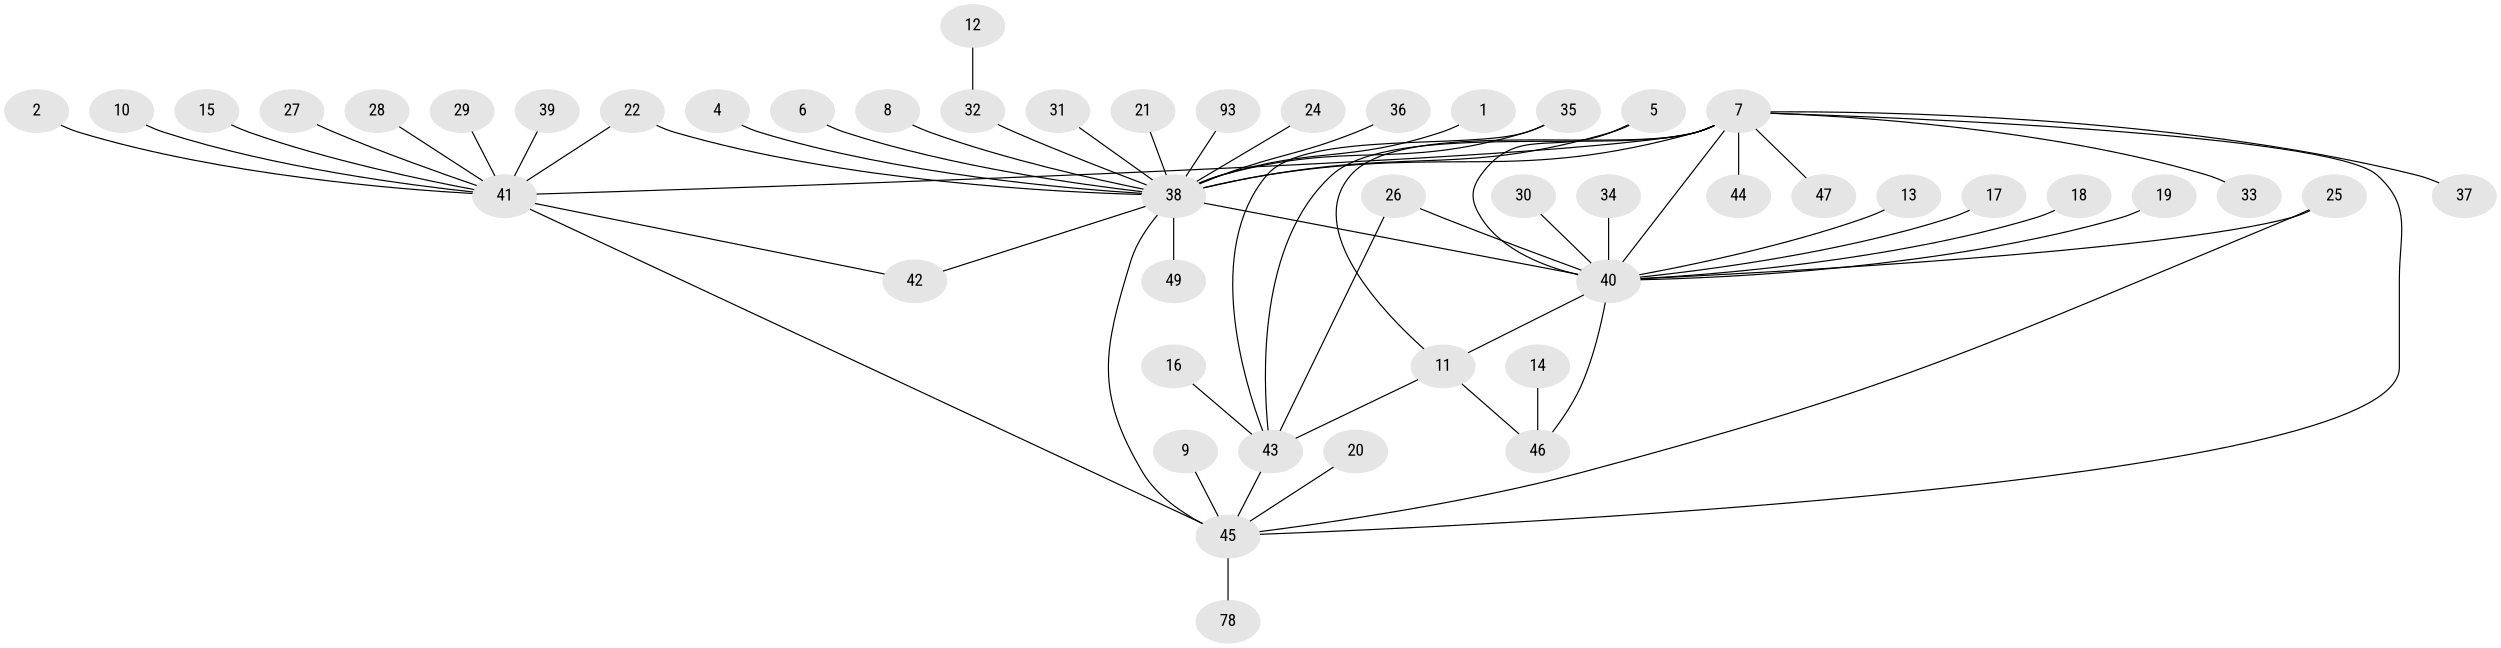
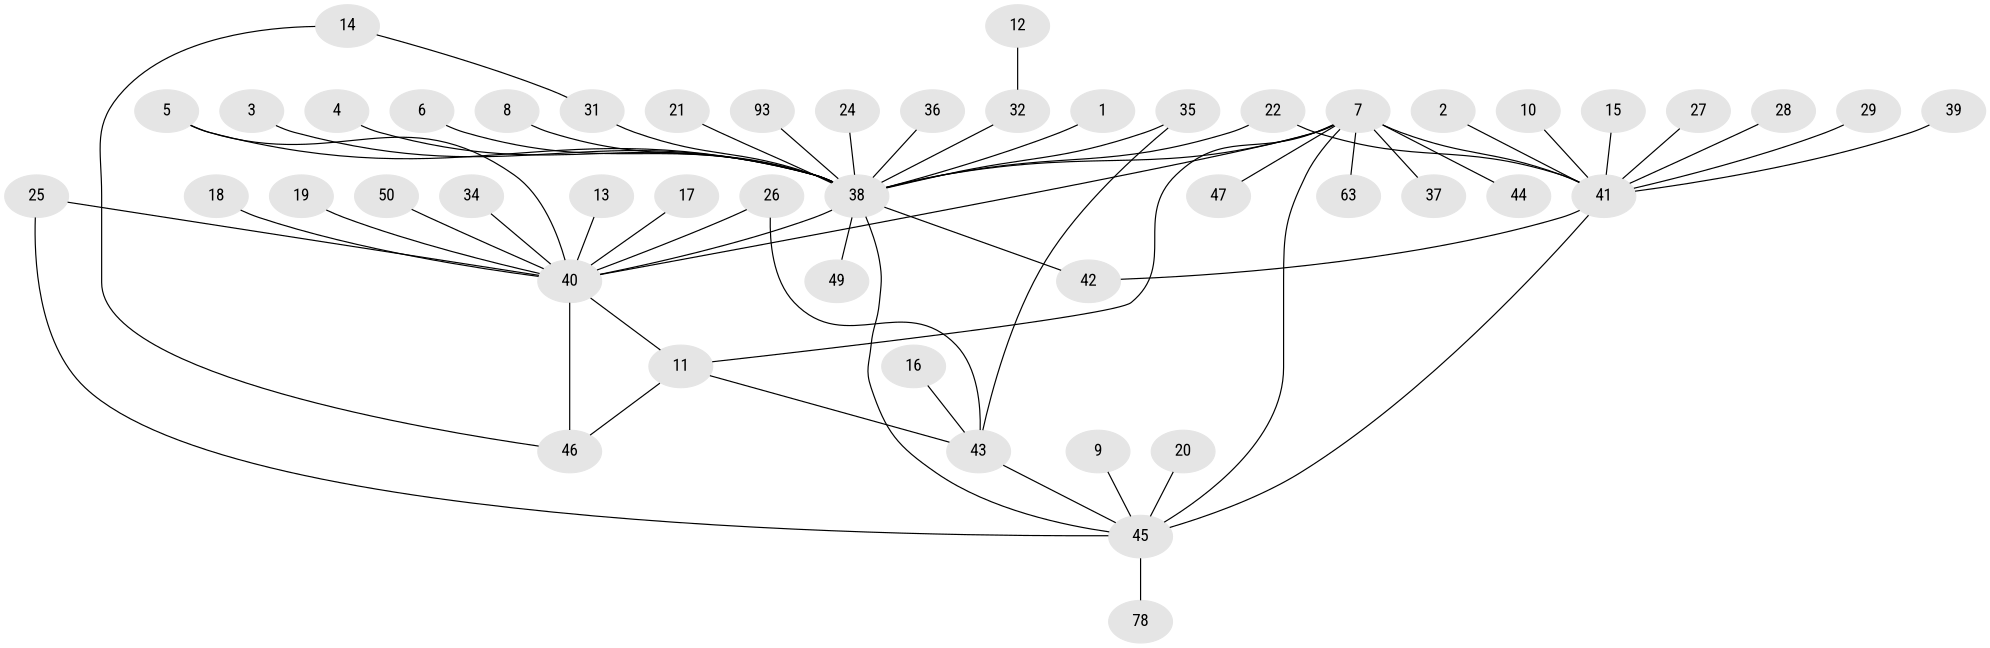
none -> (473, 63)
none -> (252, 111)
(1327, 180) -> none
(1524, 196) -> (386, 196)
(2249, 196) -> (1349, 196)
